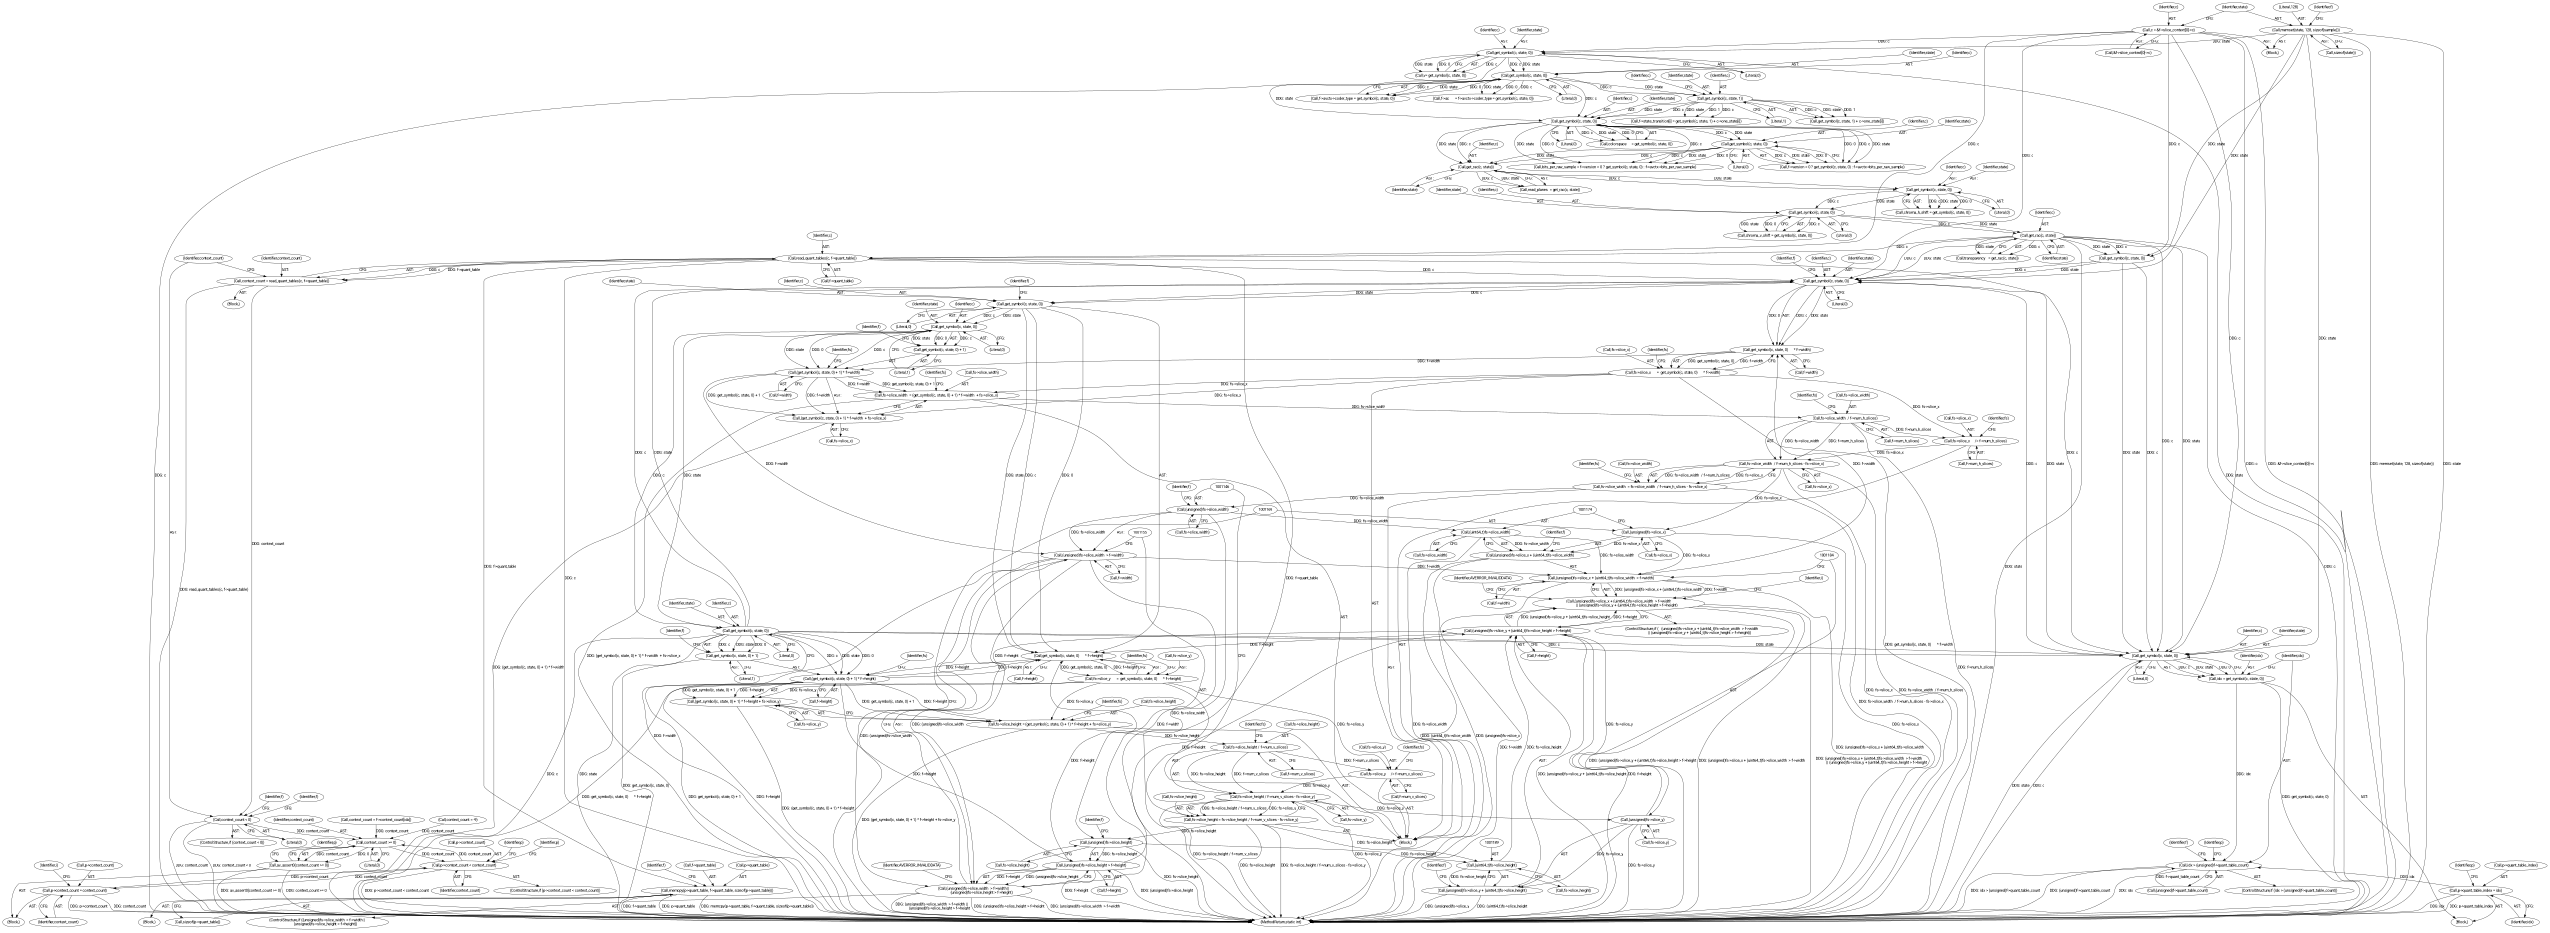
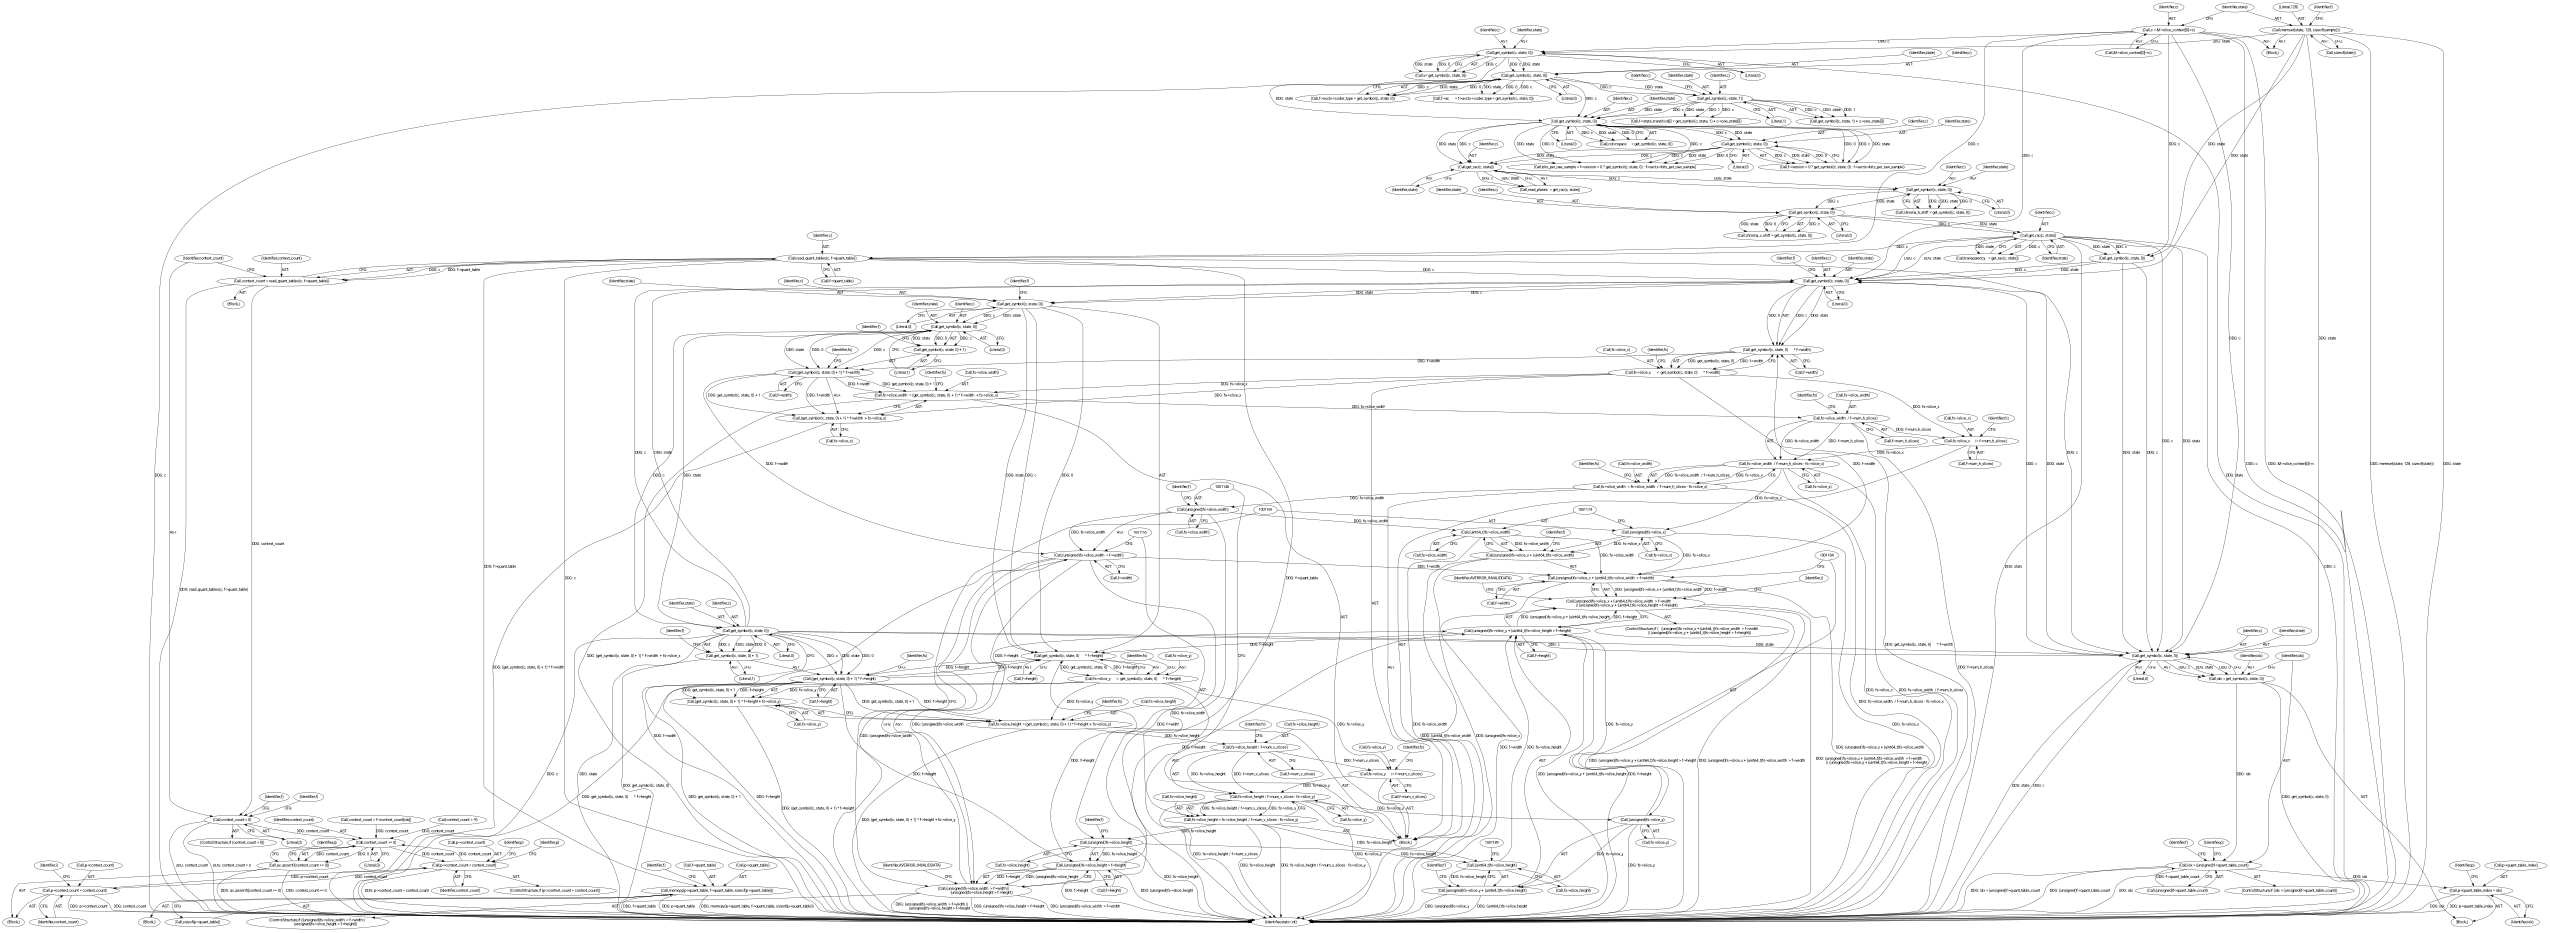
(1496, 854) -> (1496, 854)
(2358, 874) -> (2336, 877)
(1281, 922) -> (1281, 922)
